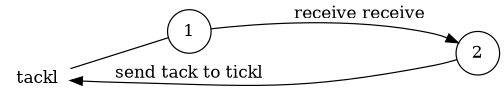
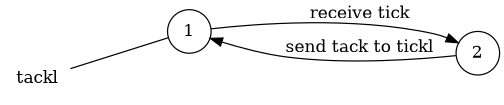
(360, 14) -> (360, 14)
(271, 85) -> (338, 61)
